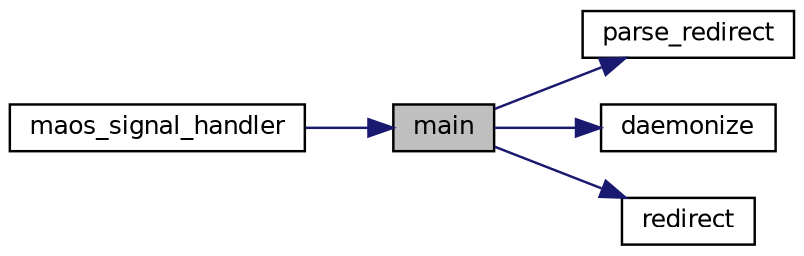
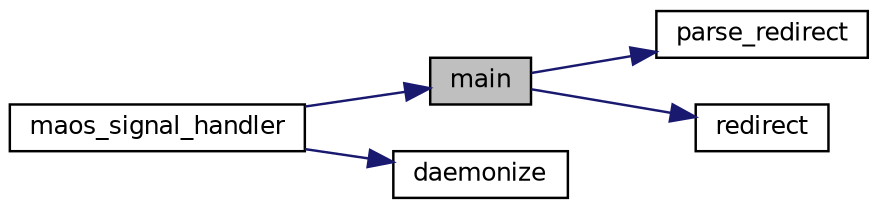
(535, 128) -> (337, 154)
